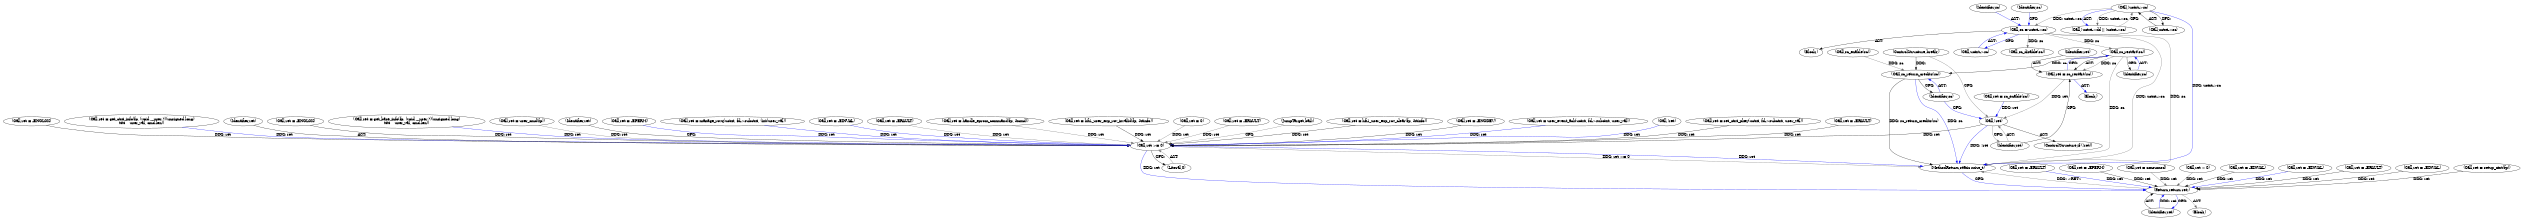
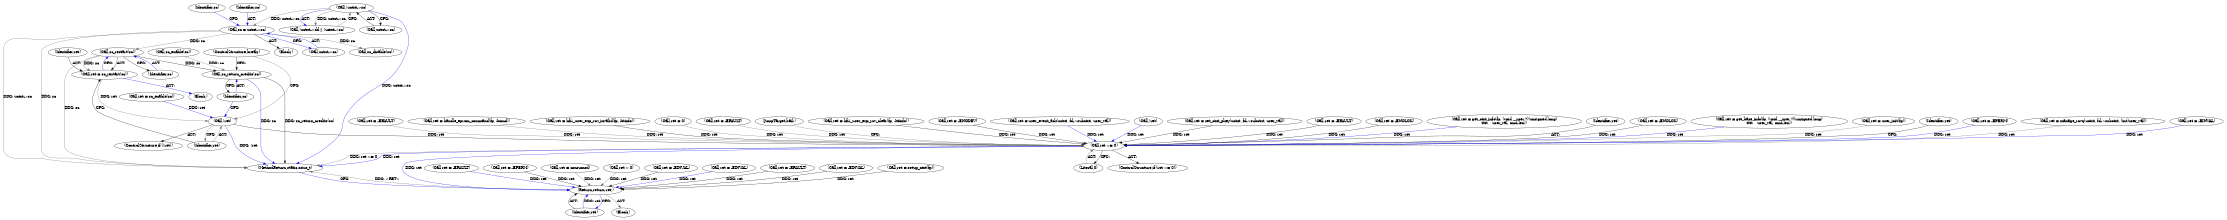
(1922, 64) -> (242, 64)
(522, 121) -> (1883, 121)
(900, 138) -> (1596, 144)
none -> (1148, 168)
